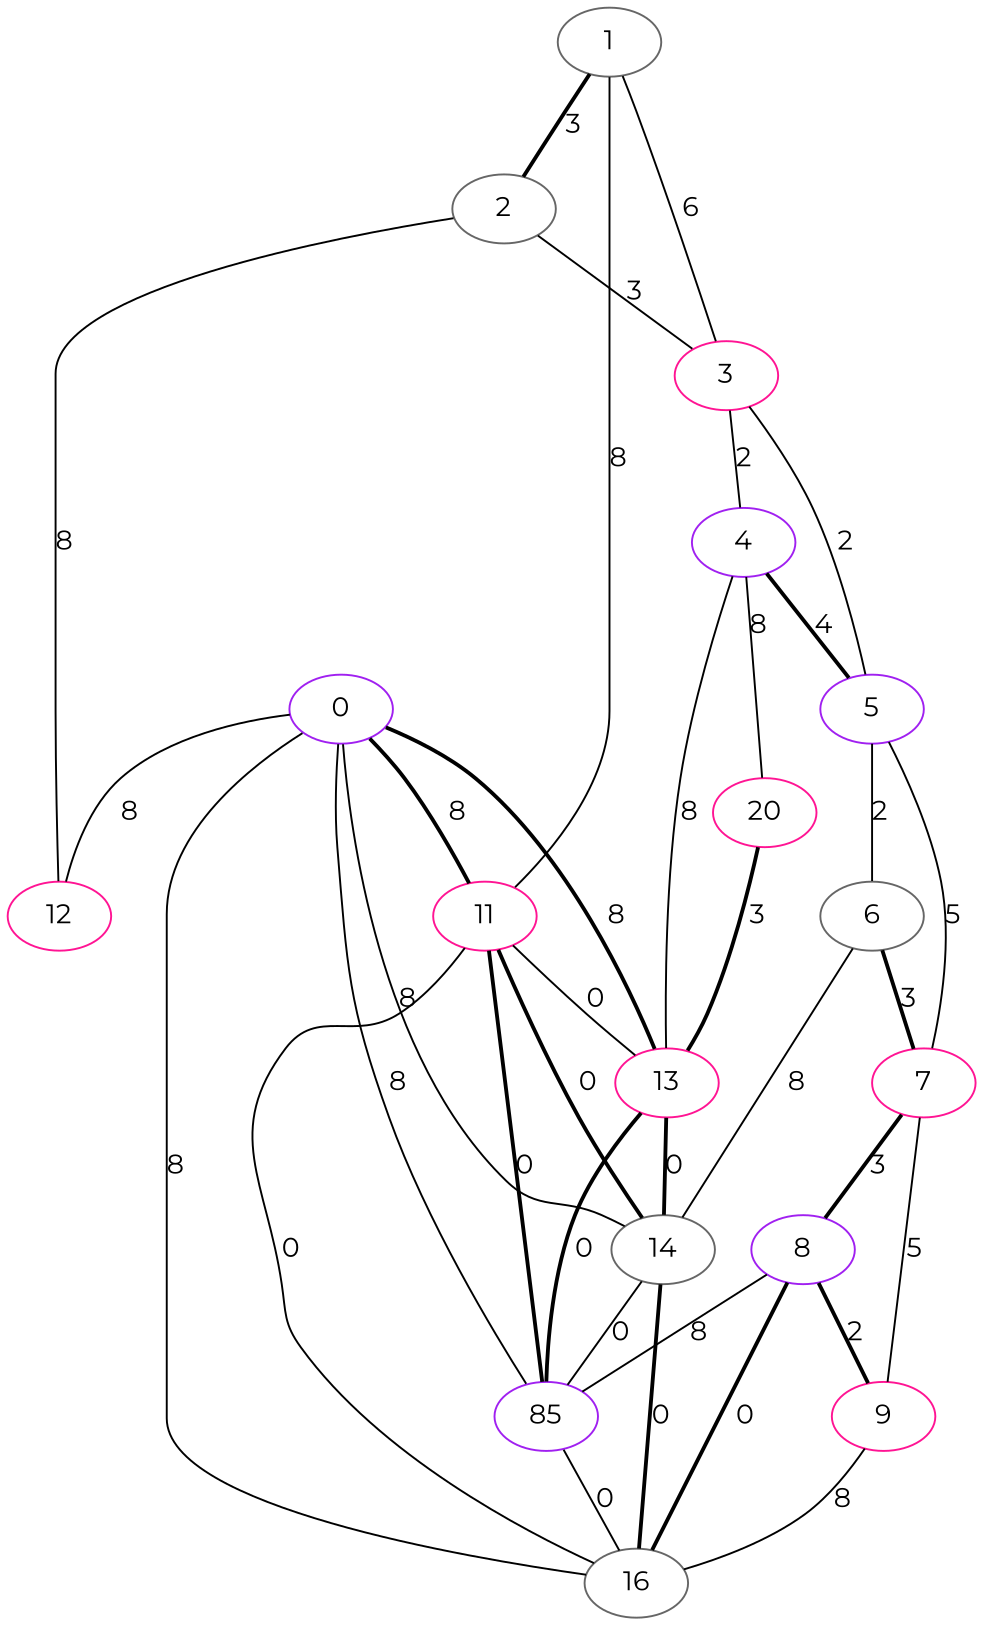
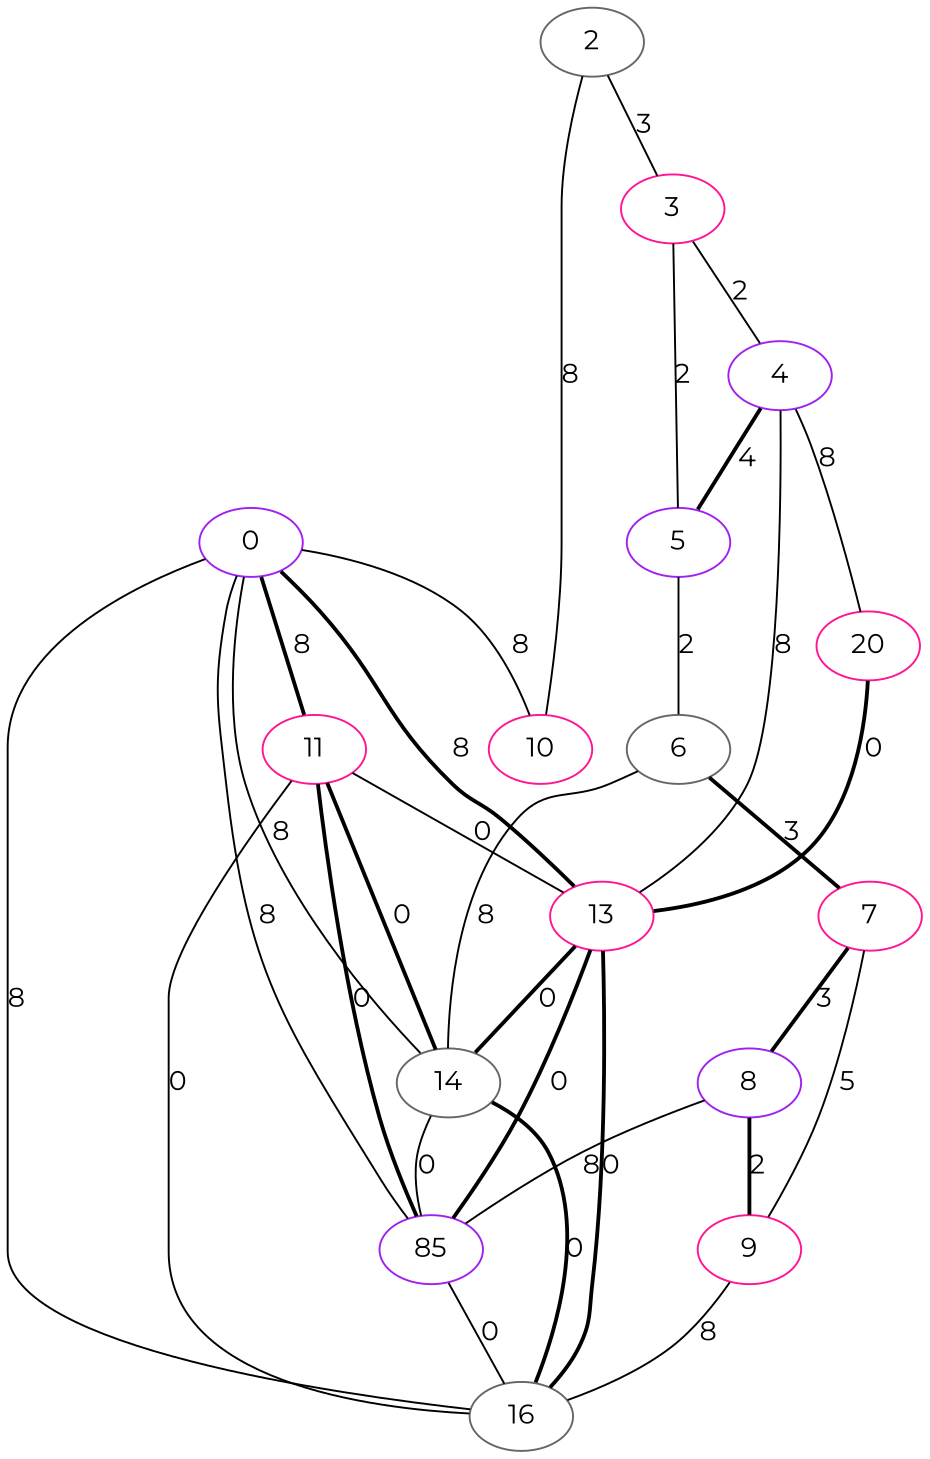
(610, 42) -> none
(942, 891) -> none
(59, 916) -> (540, 749)
(758, 916) -> (874, 749)
(720, 1416) -> (601, 1175)
